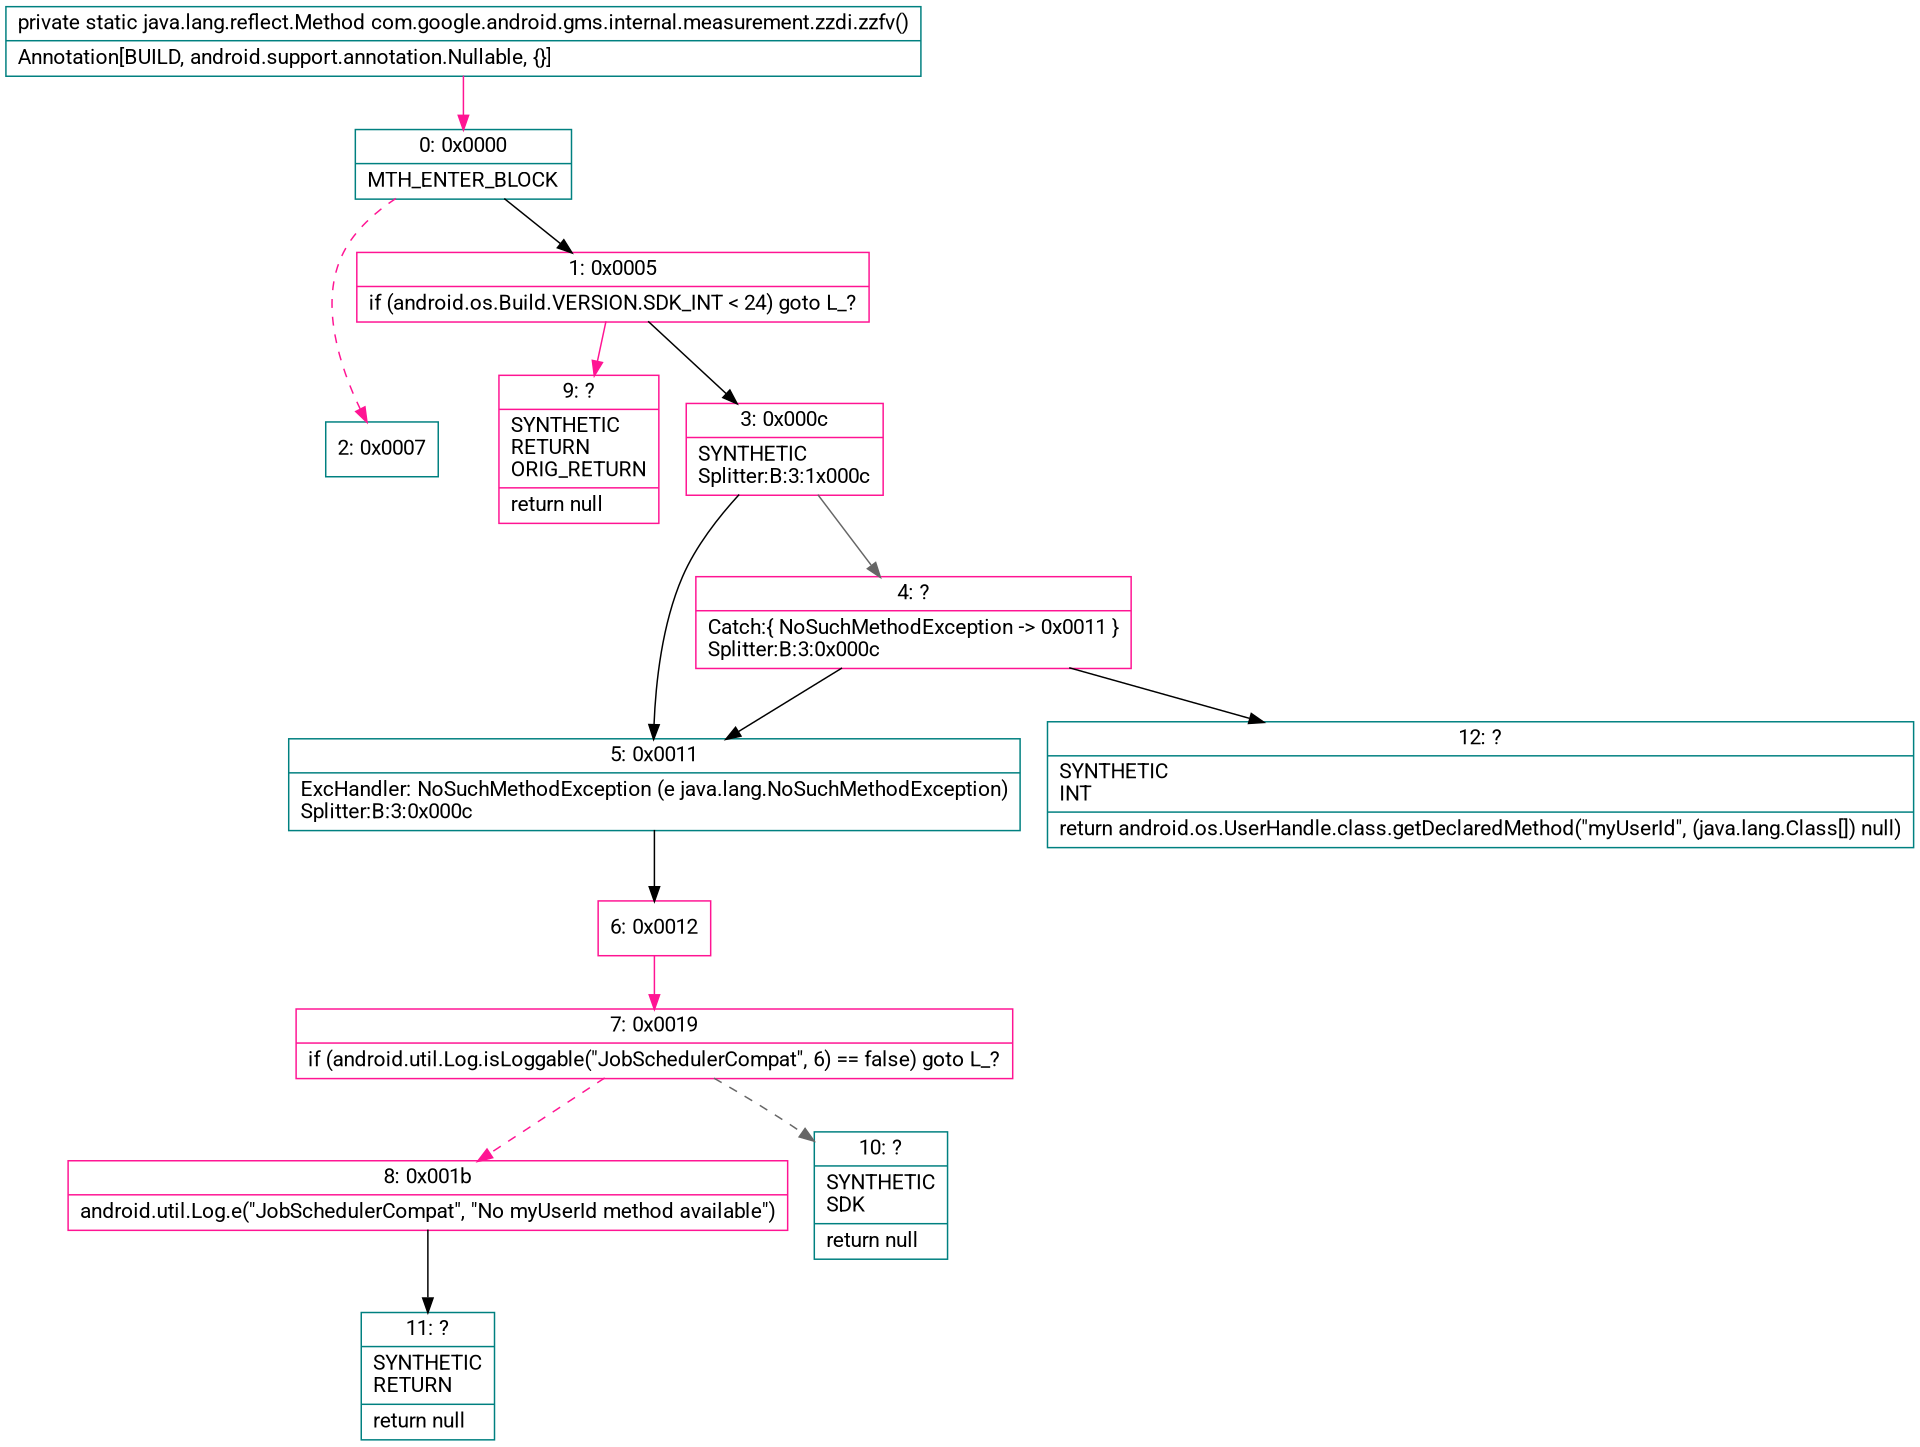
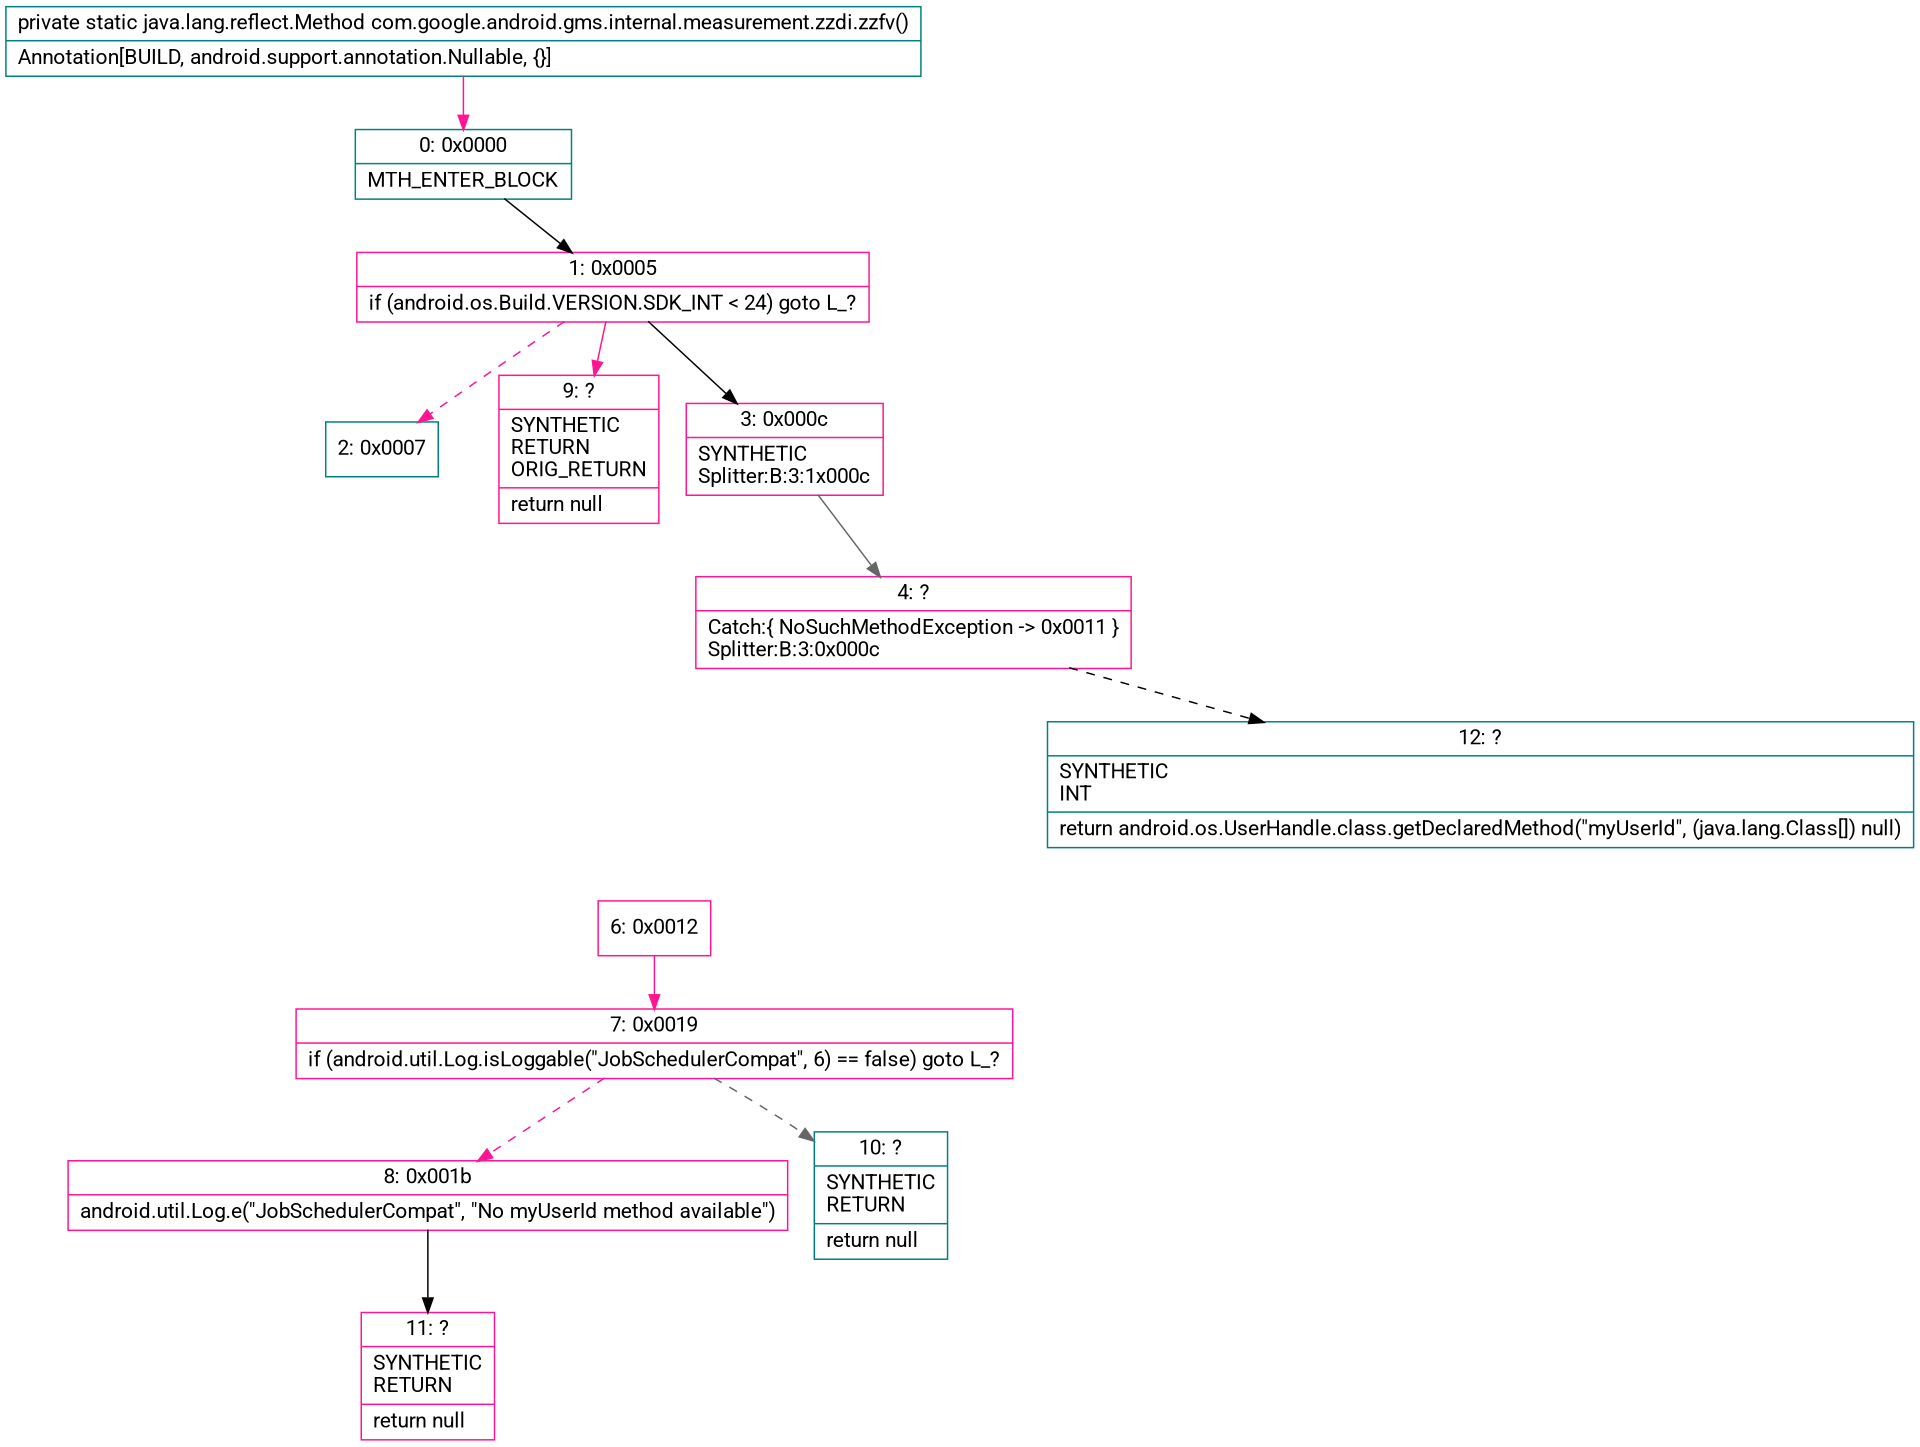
(332, 294) -> (497, 367)
(1159, 693) -> (1159, 693)
(654, 785) -> none
(846, 1205) -> (866, 1205)
(428, 1376) -> (428, 1376)
